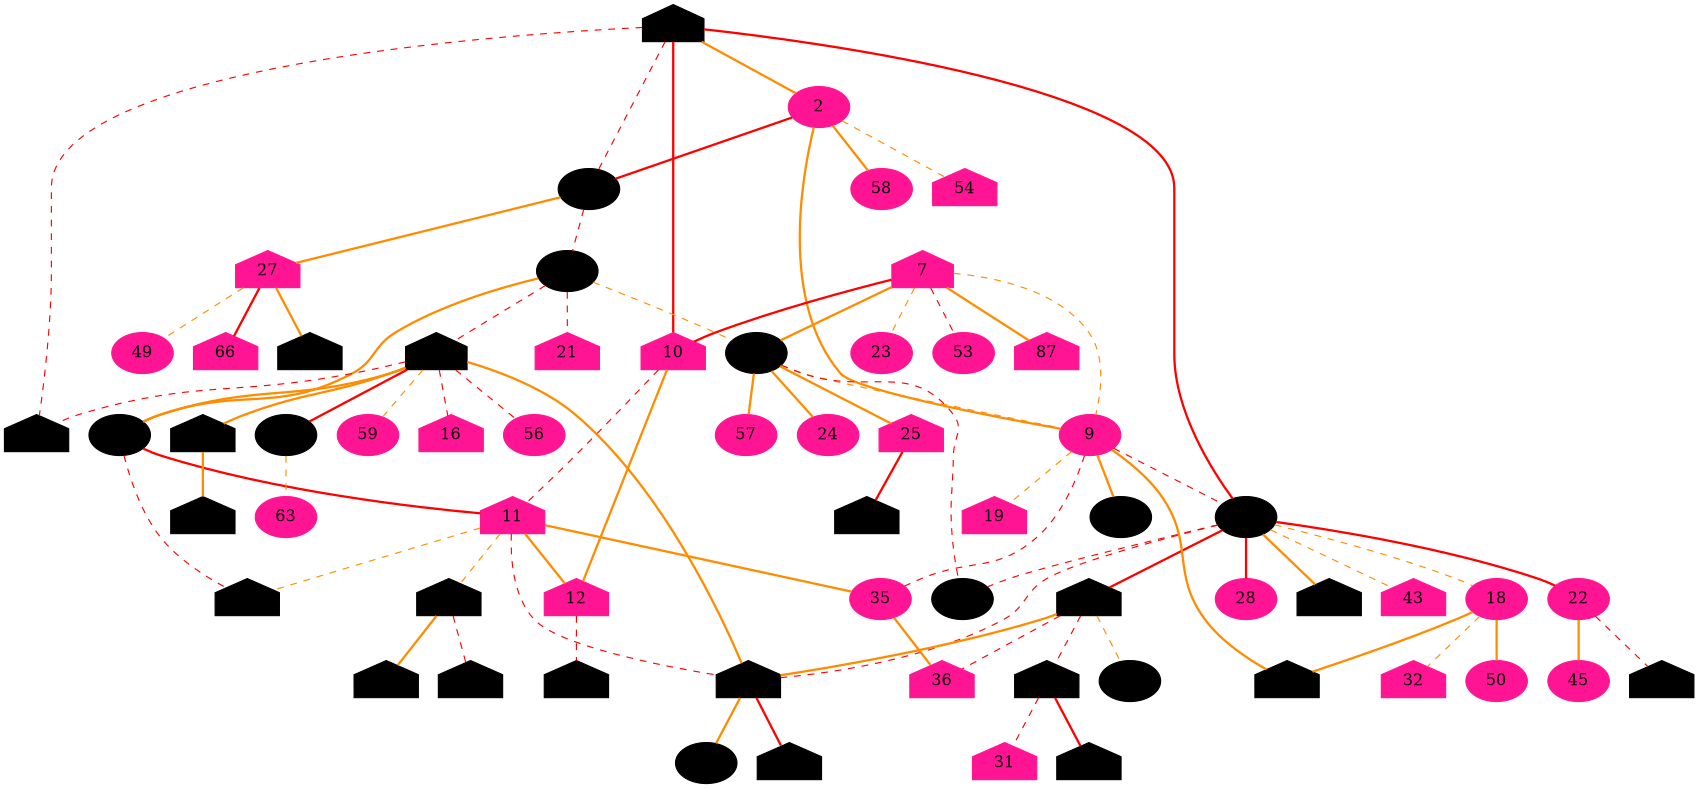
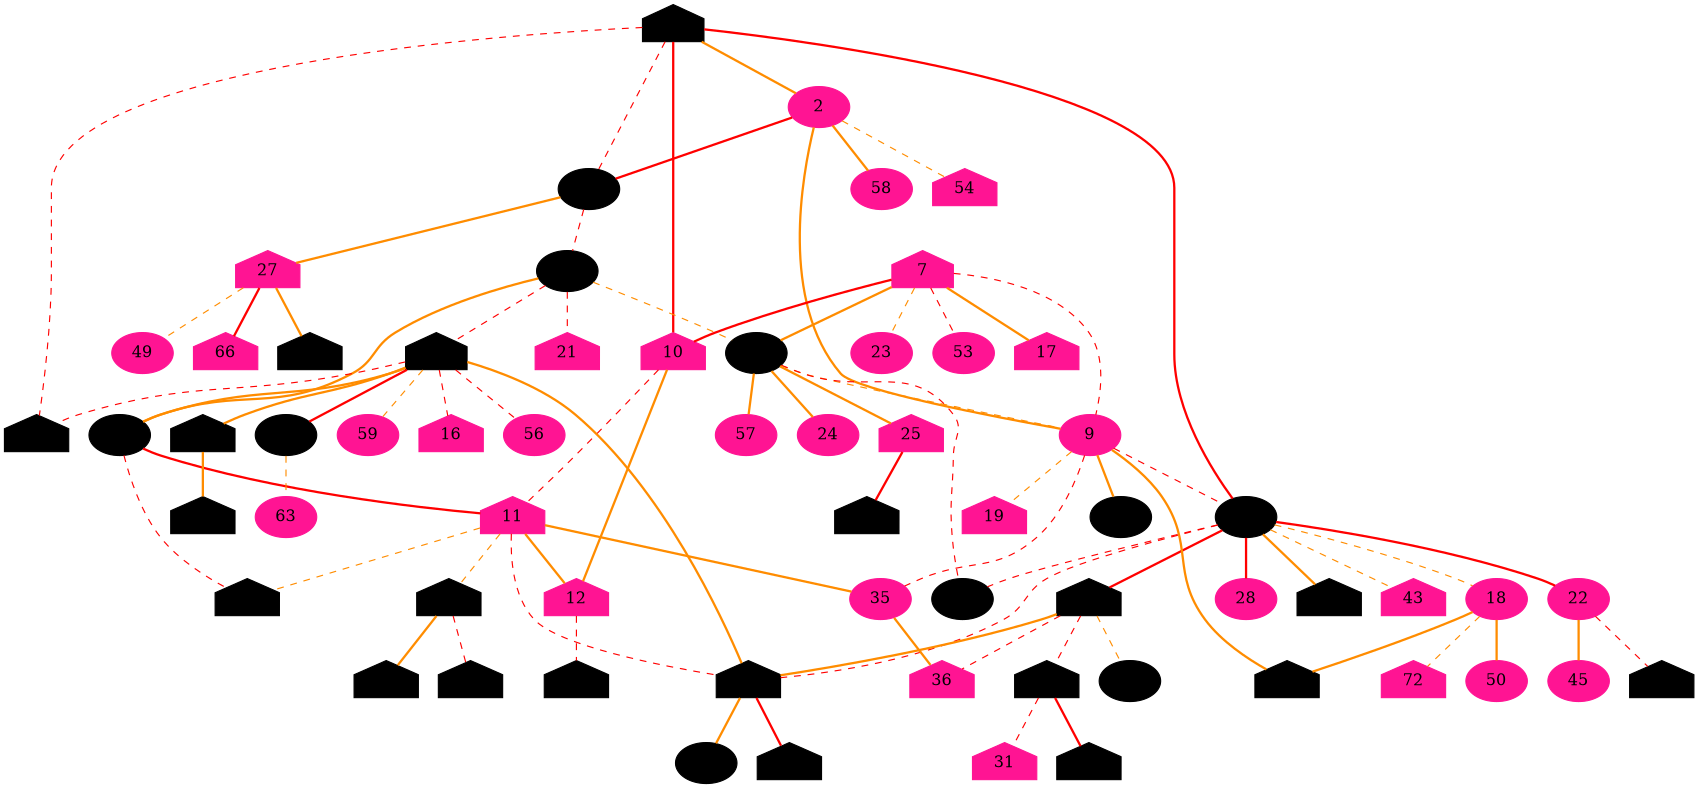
(1065, 309) -> (1065, 309)
(1047, 353) -> (1047, 353)
(1413, 681) -> (1413, 681)
